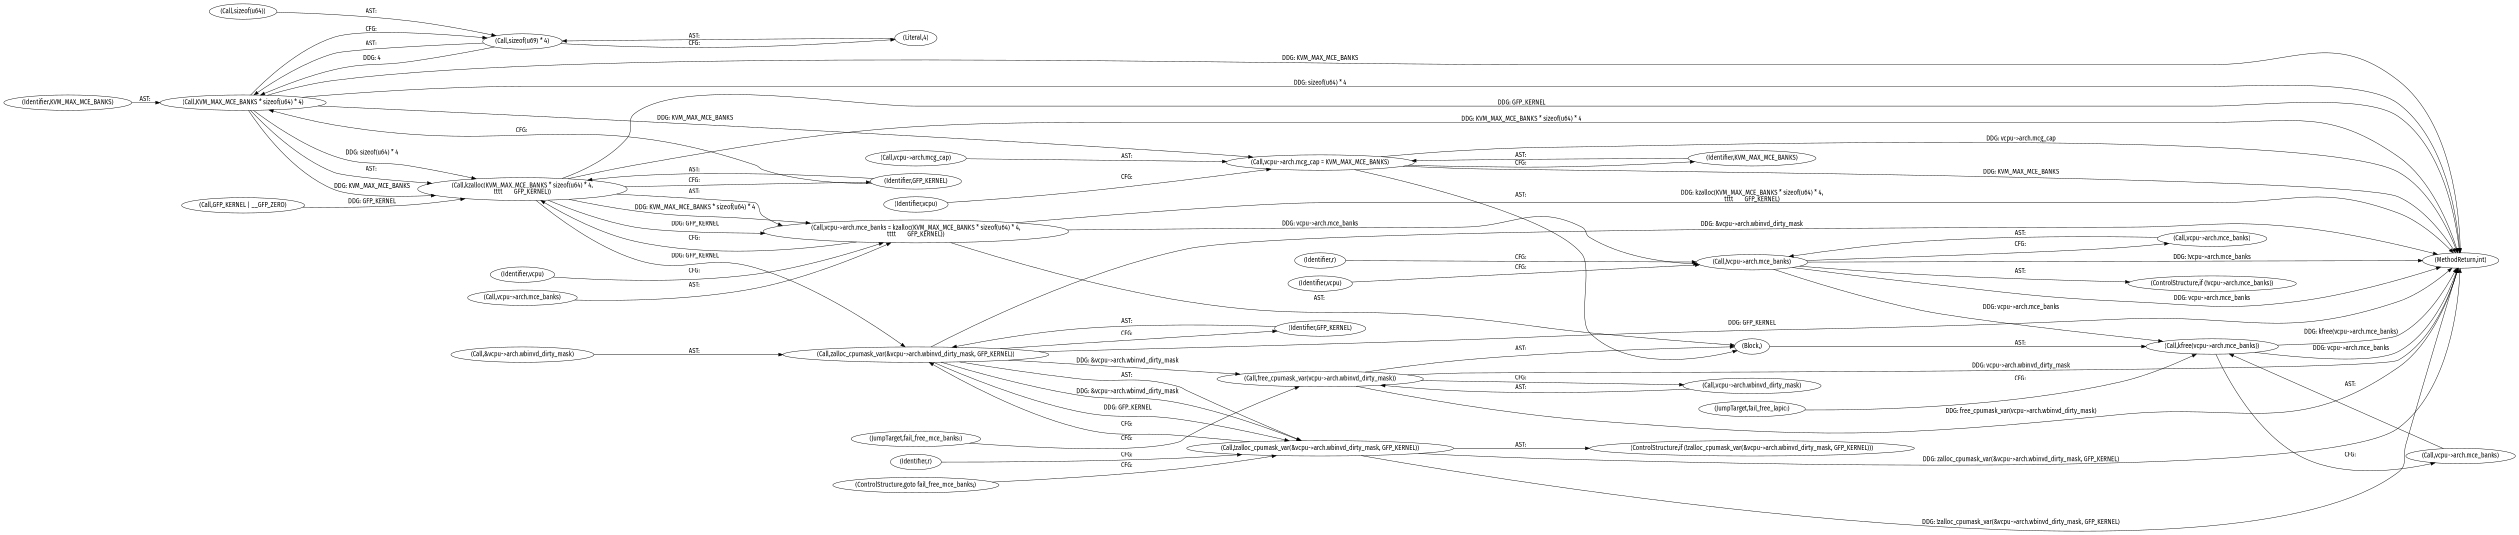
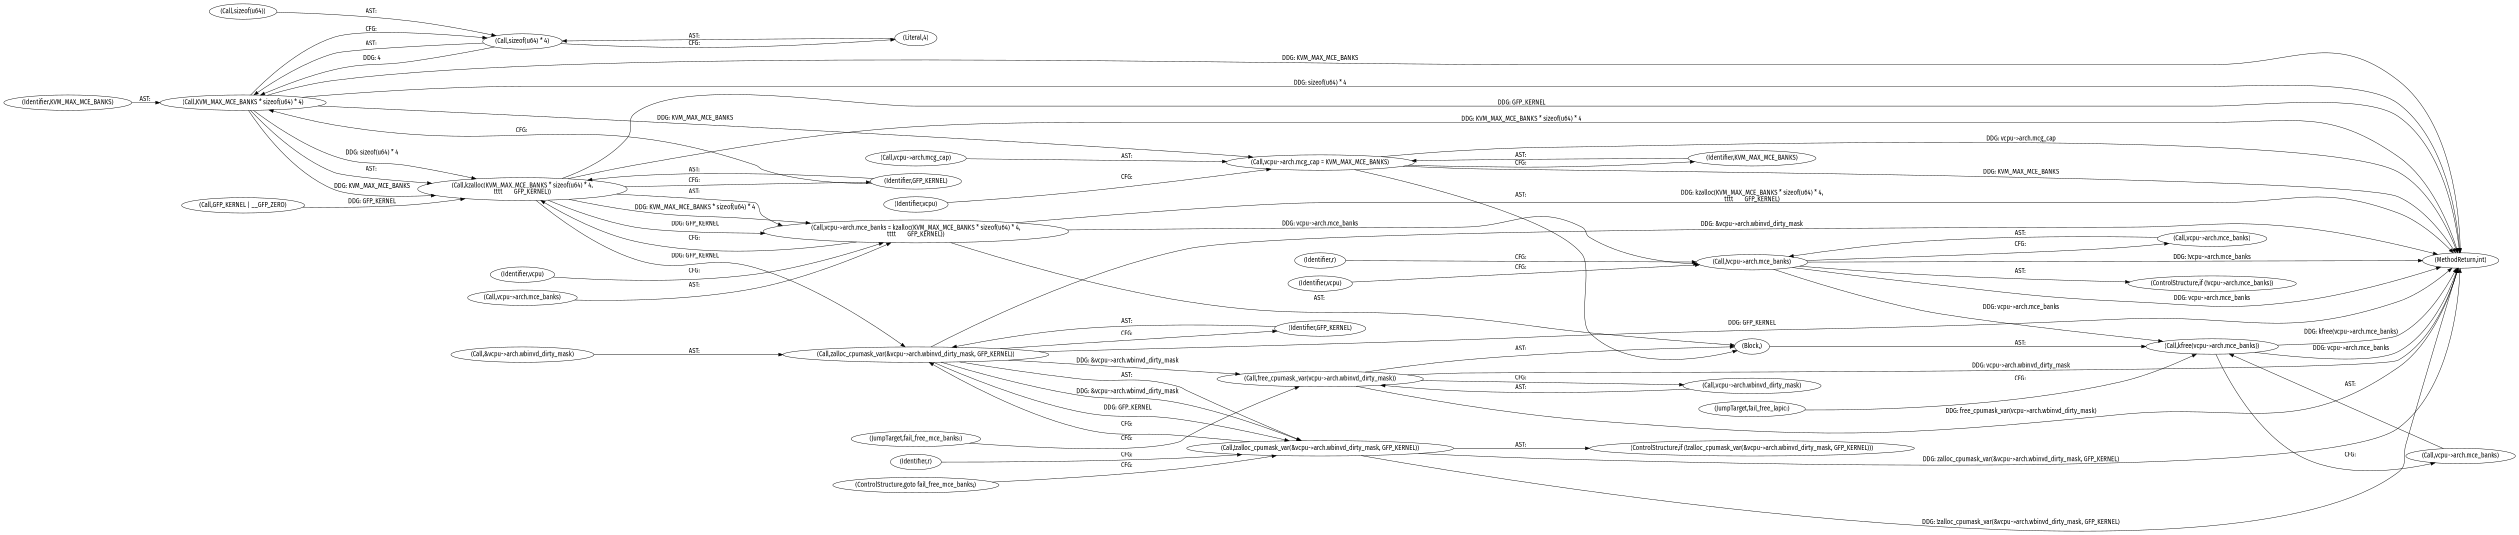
(522, 41) -> (522, 41)
